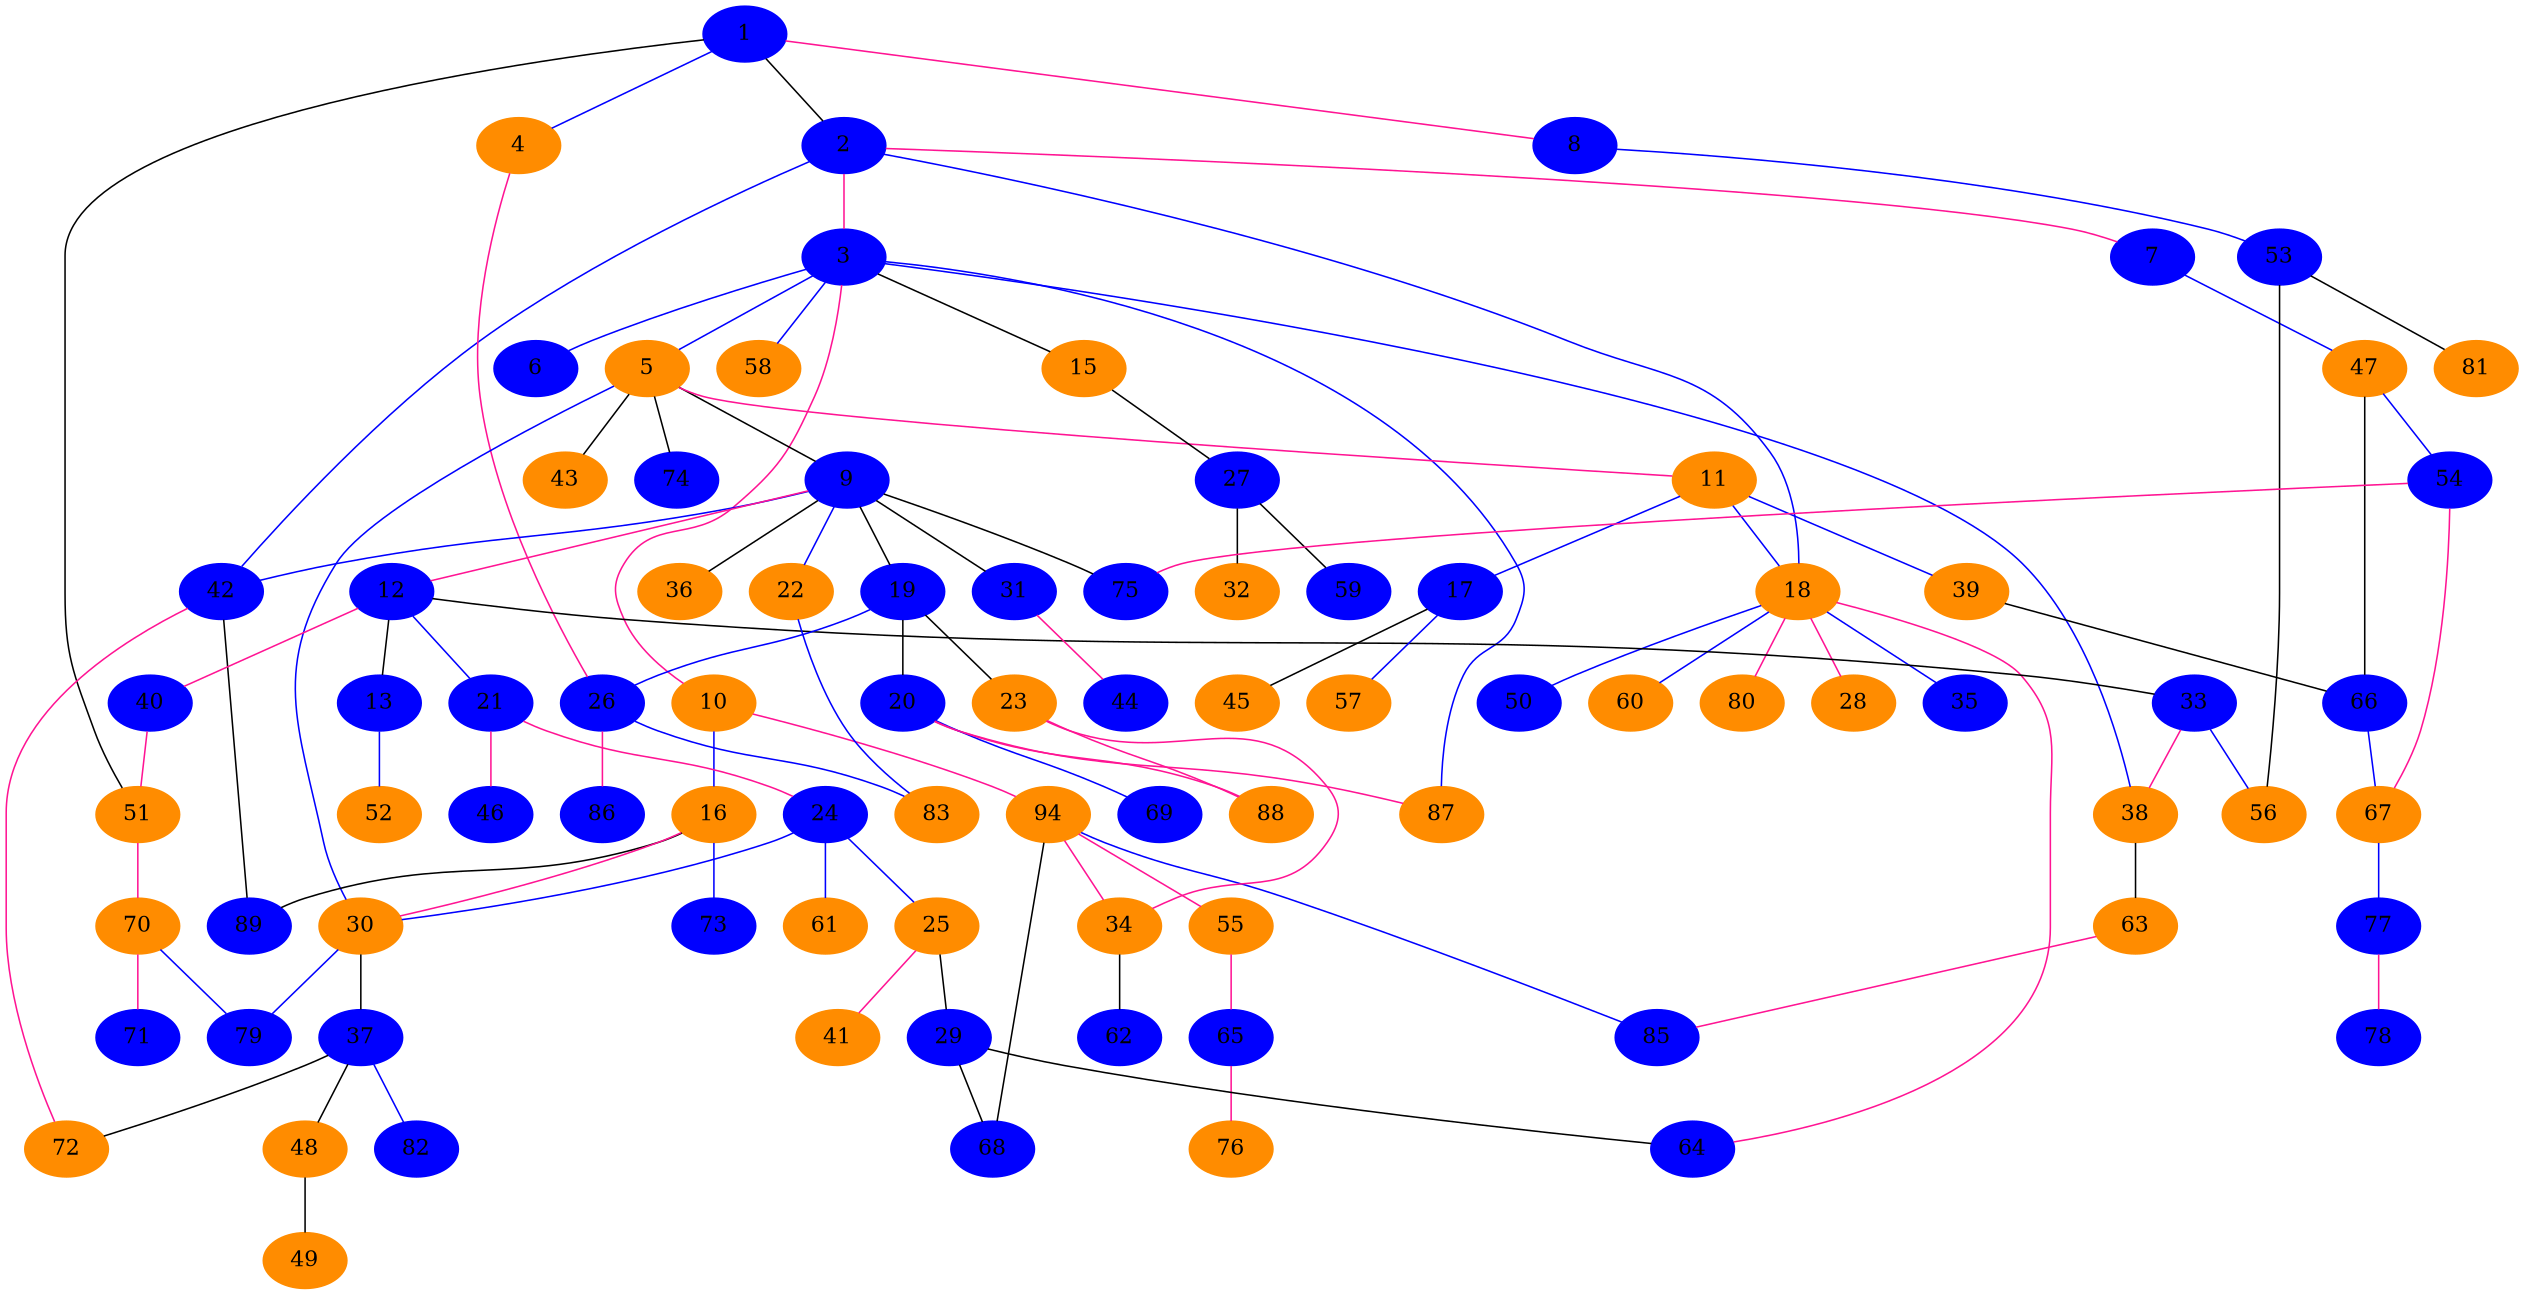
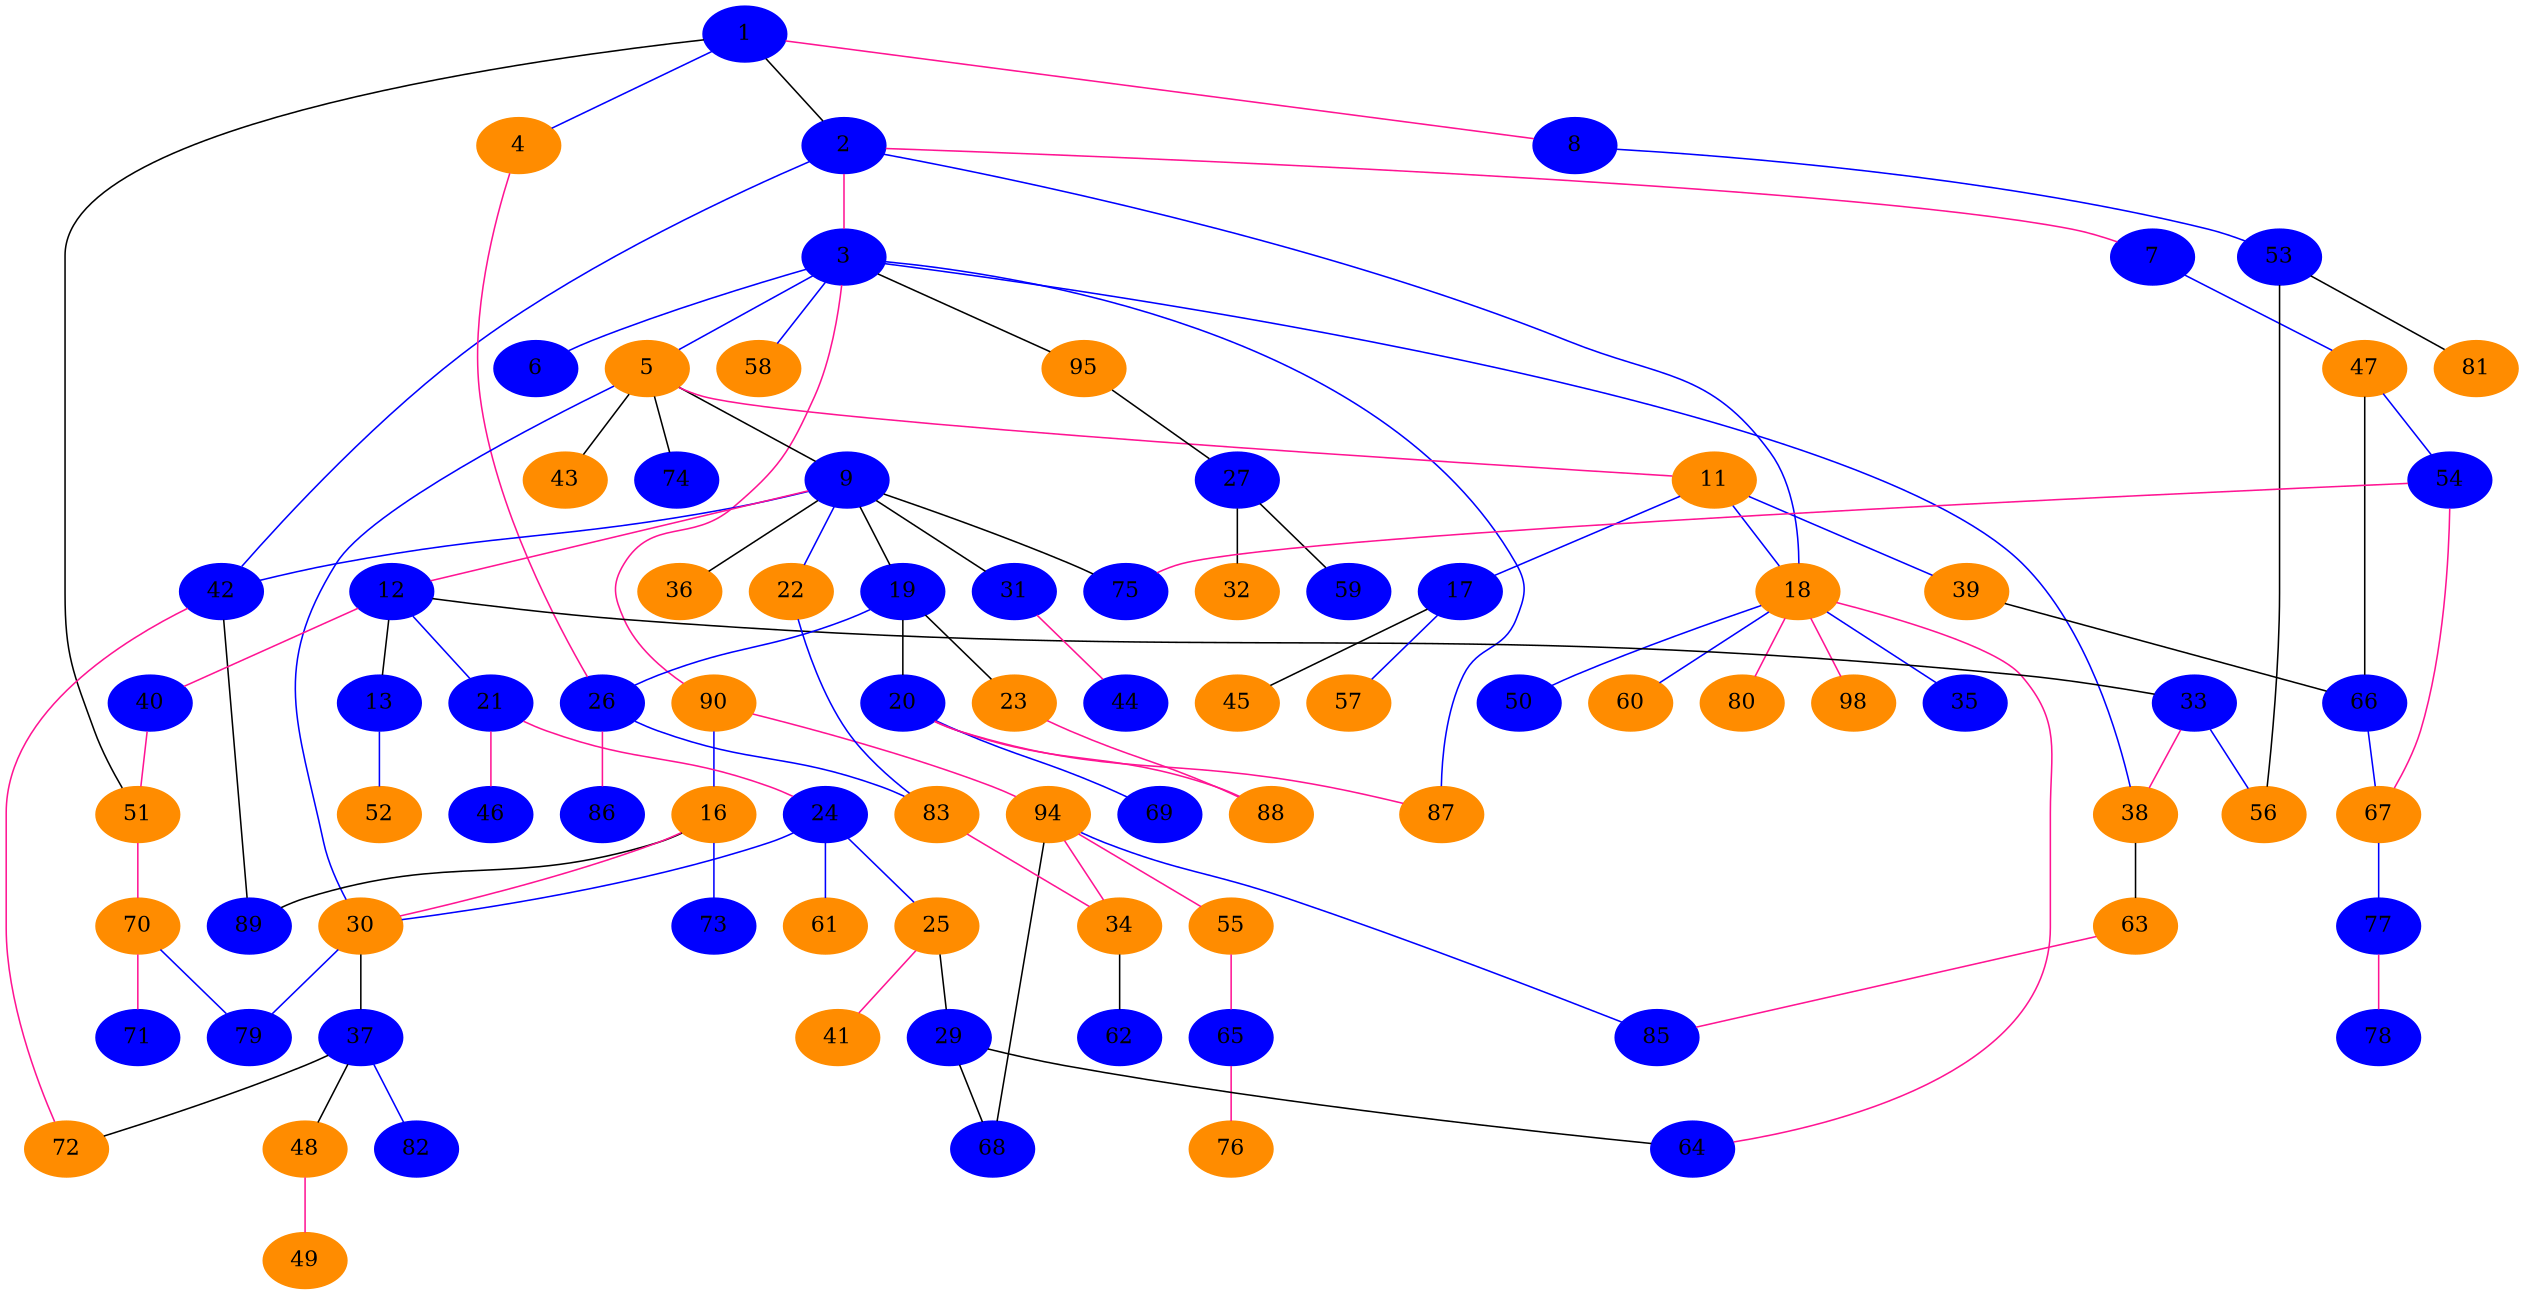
(1084, 369) -> (1084, 369)
(714, 703) -> (714, 703)
(1854, 703) -> (1854, 703)
(1311, 771) -> (1028, 870)
(305, 1205) -> (305, 1205)
